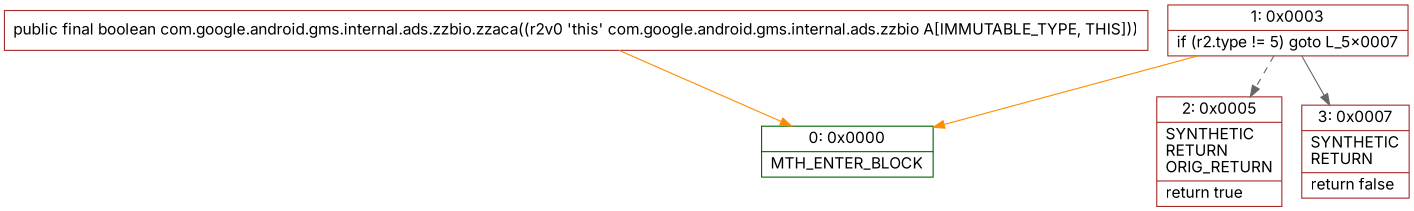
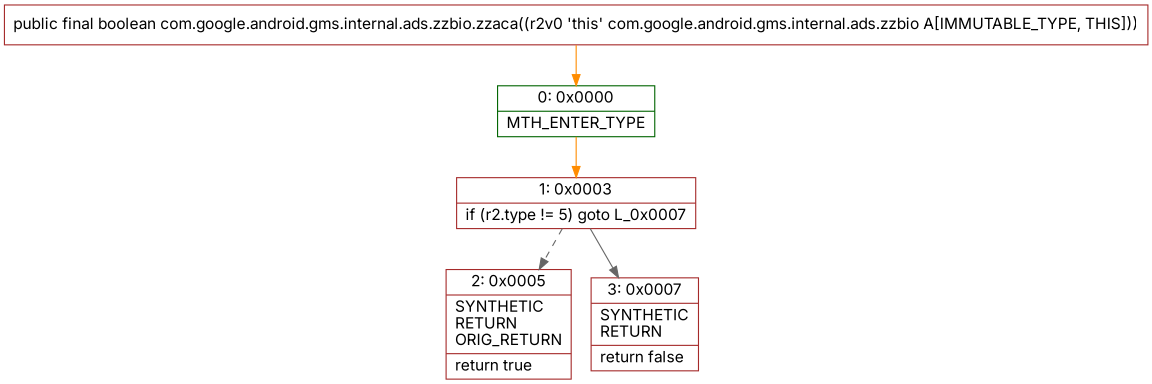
(1288, 43) -> (576, 215)
(1071, 90) -> (576, 152)
(847, 164) -> (576, 123)
